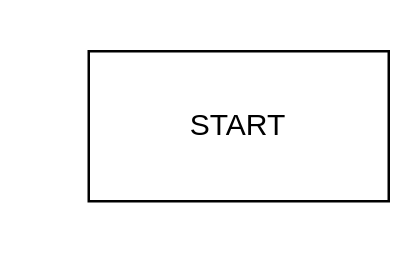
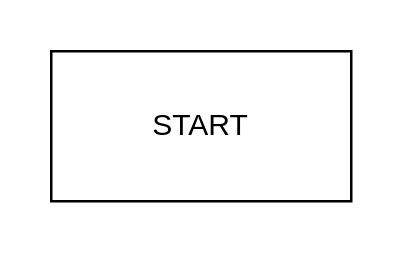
(239, 126) -> (201, 126)
